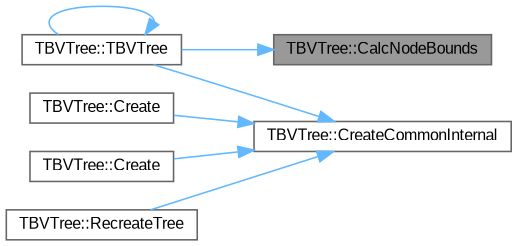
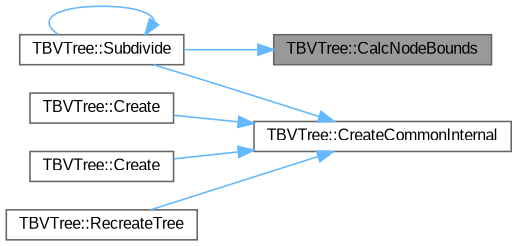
(102, 50) -> (102, 50)
